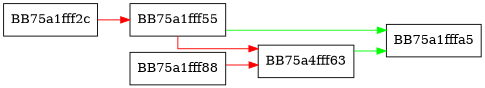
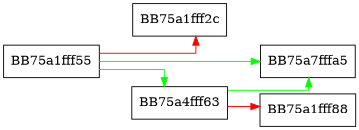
(109, 20) -> (152, 53)
(434, 41) -> (308, 61)
(207, 49) -> (136, 70)
(238, 65) -> (239, 107)
